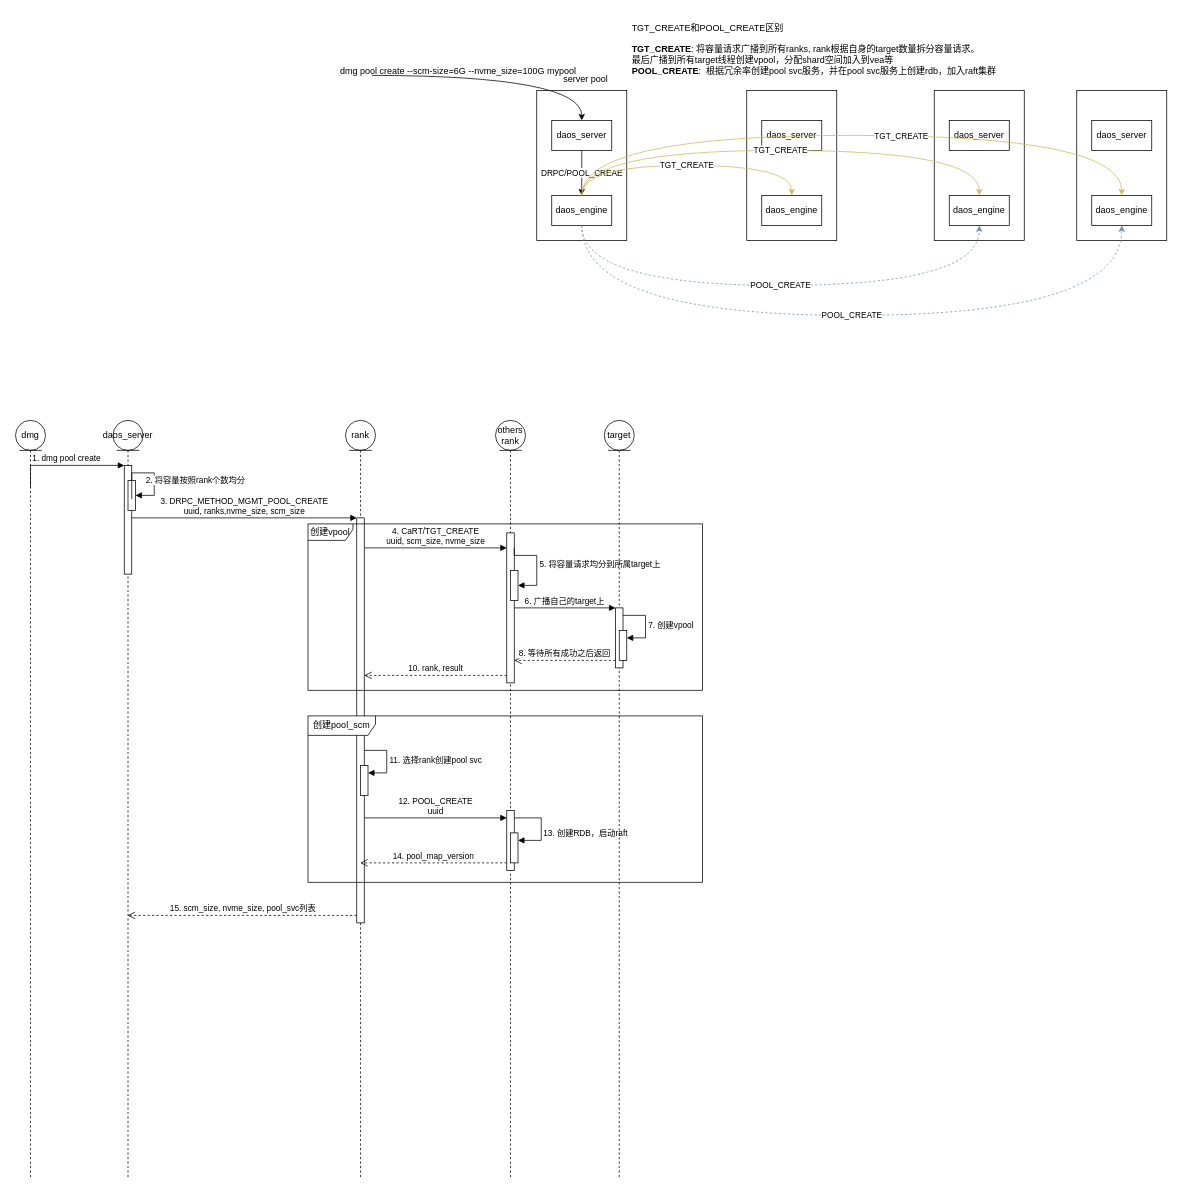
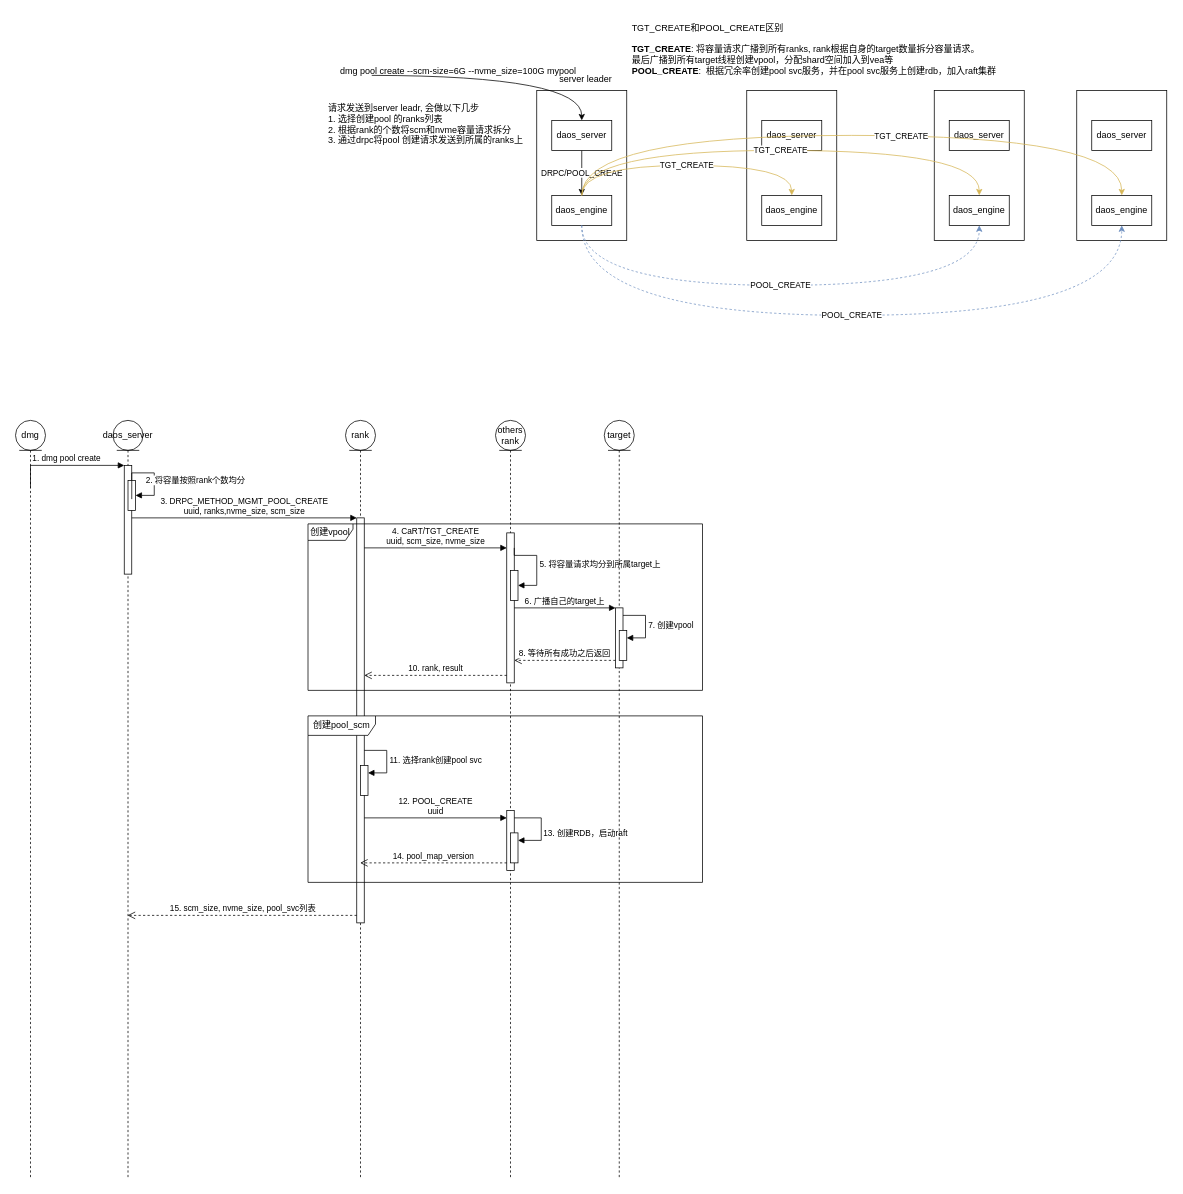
(586, 79) -> (586, 79)
none -> (432, 124)
